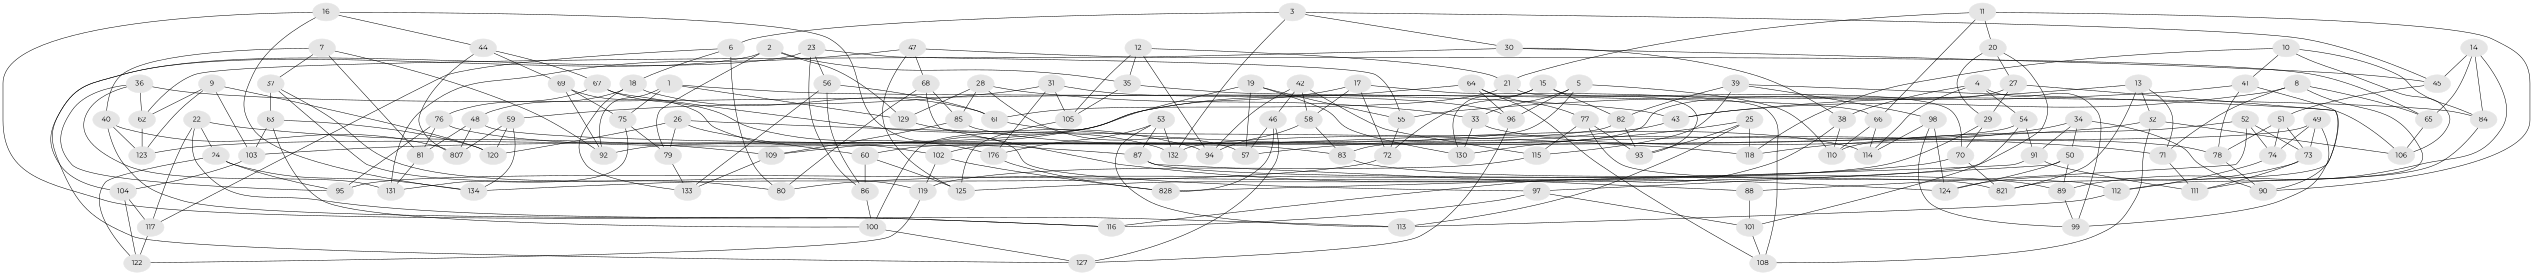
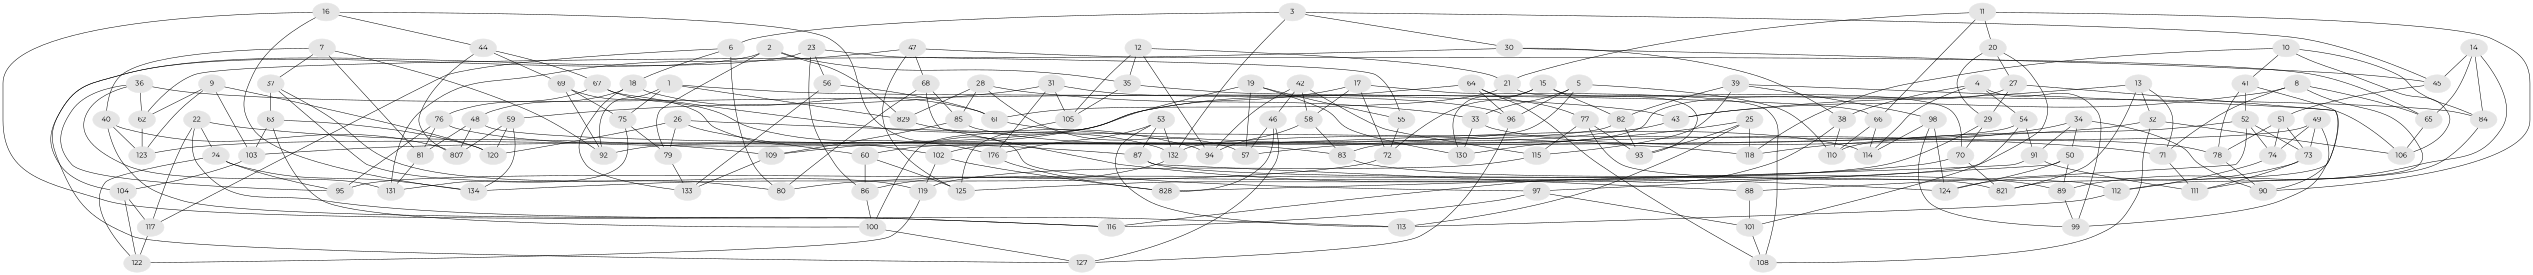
(1823, 99) -> (2245, 99)
(903, 120) -> (903, 120)
(833, 136) -> (1021, 178)
